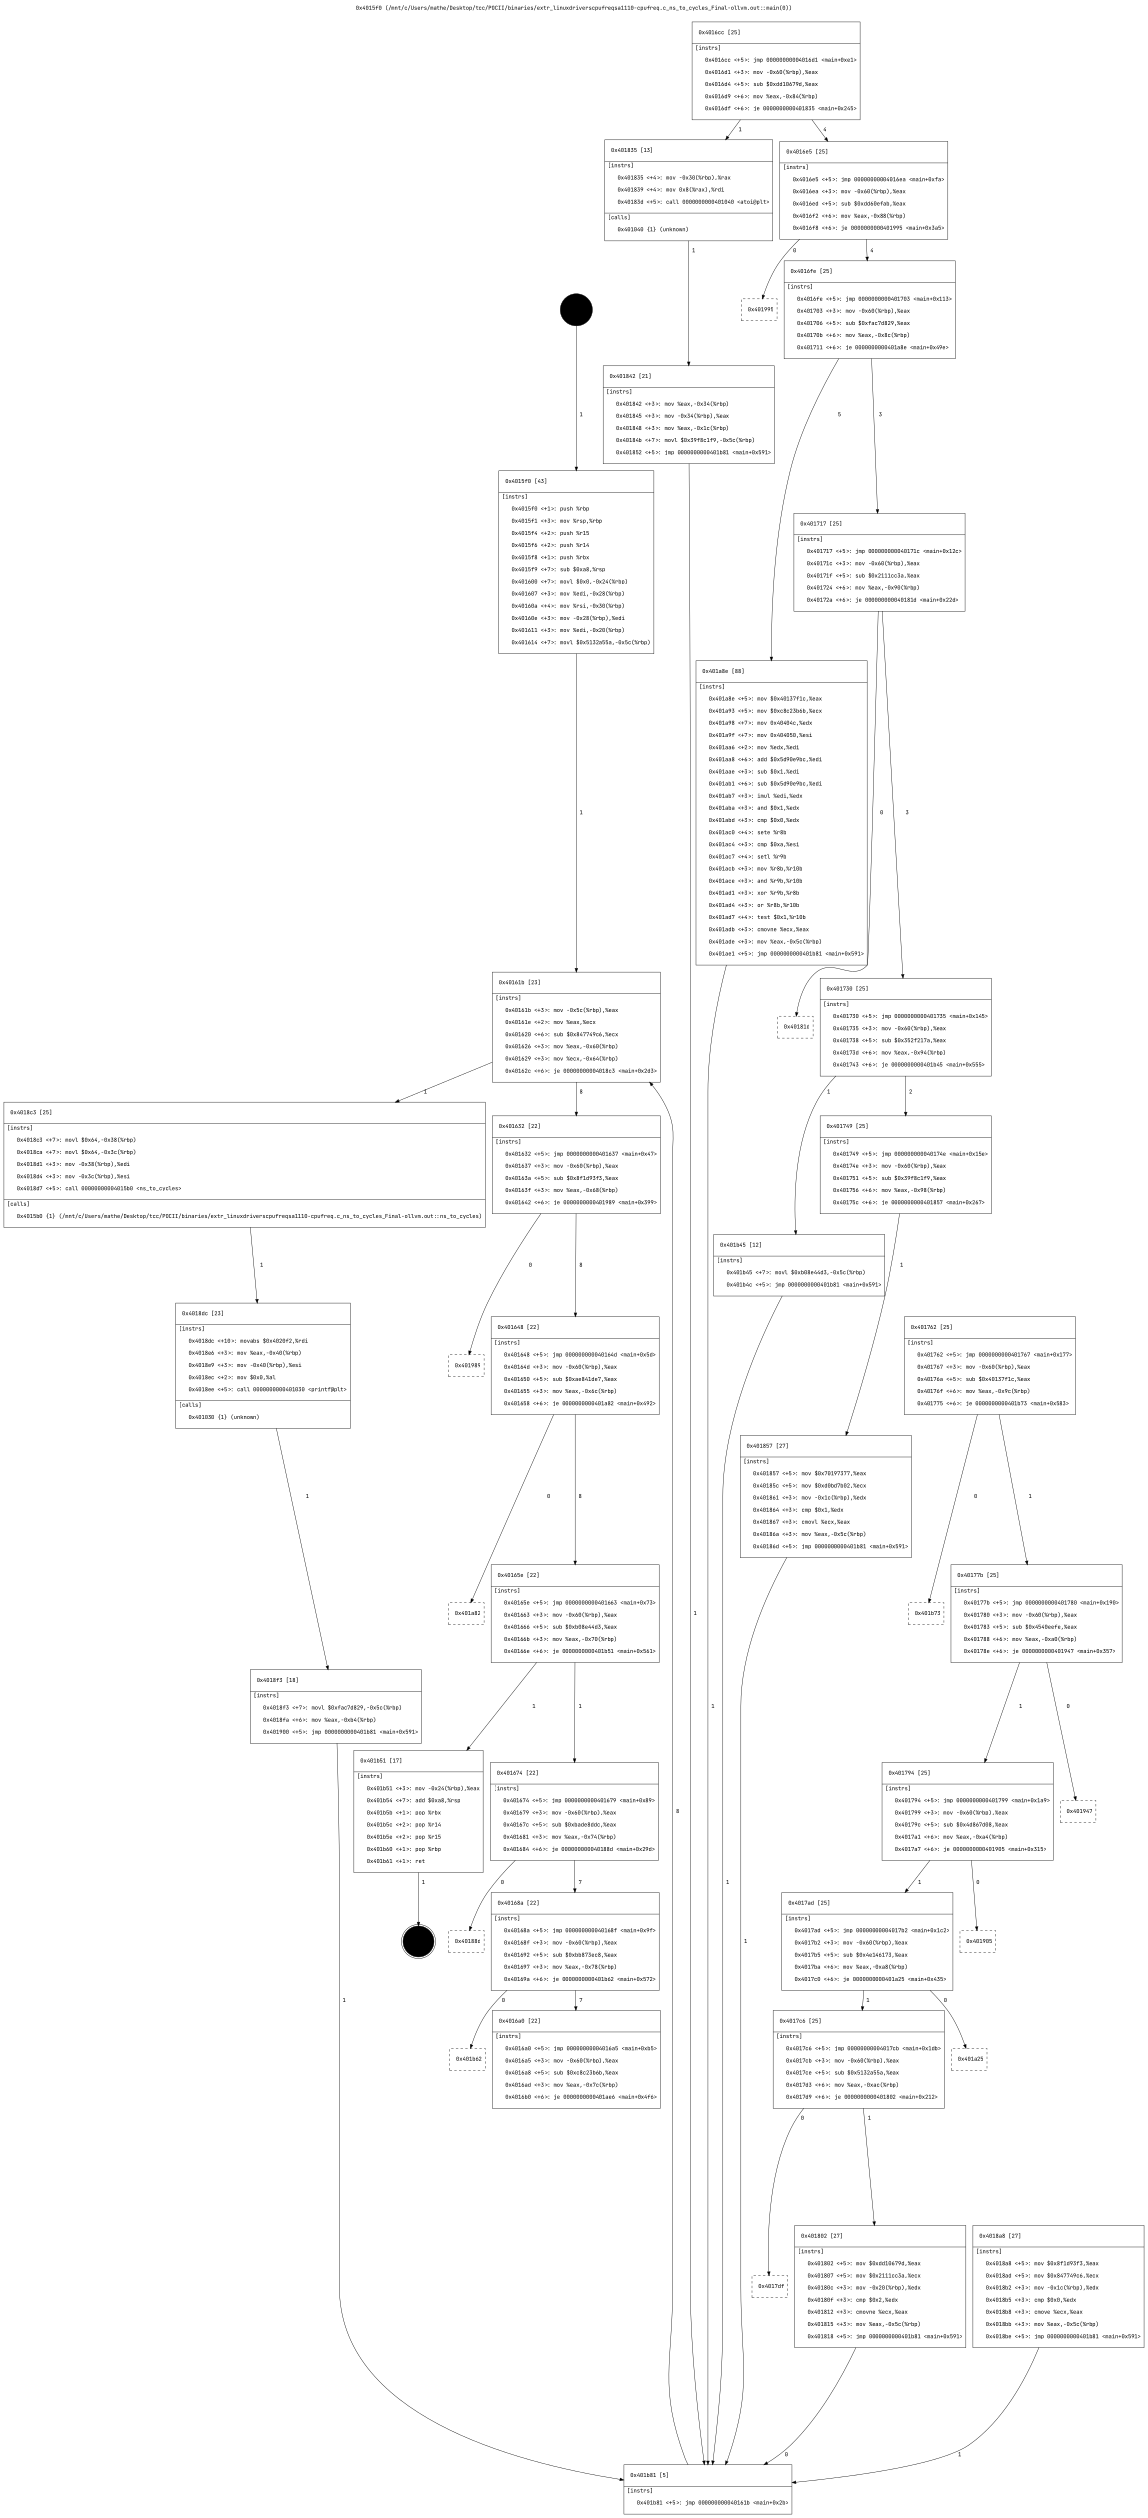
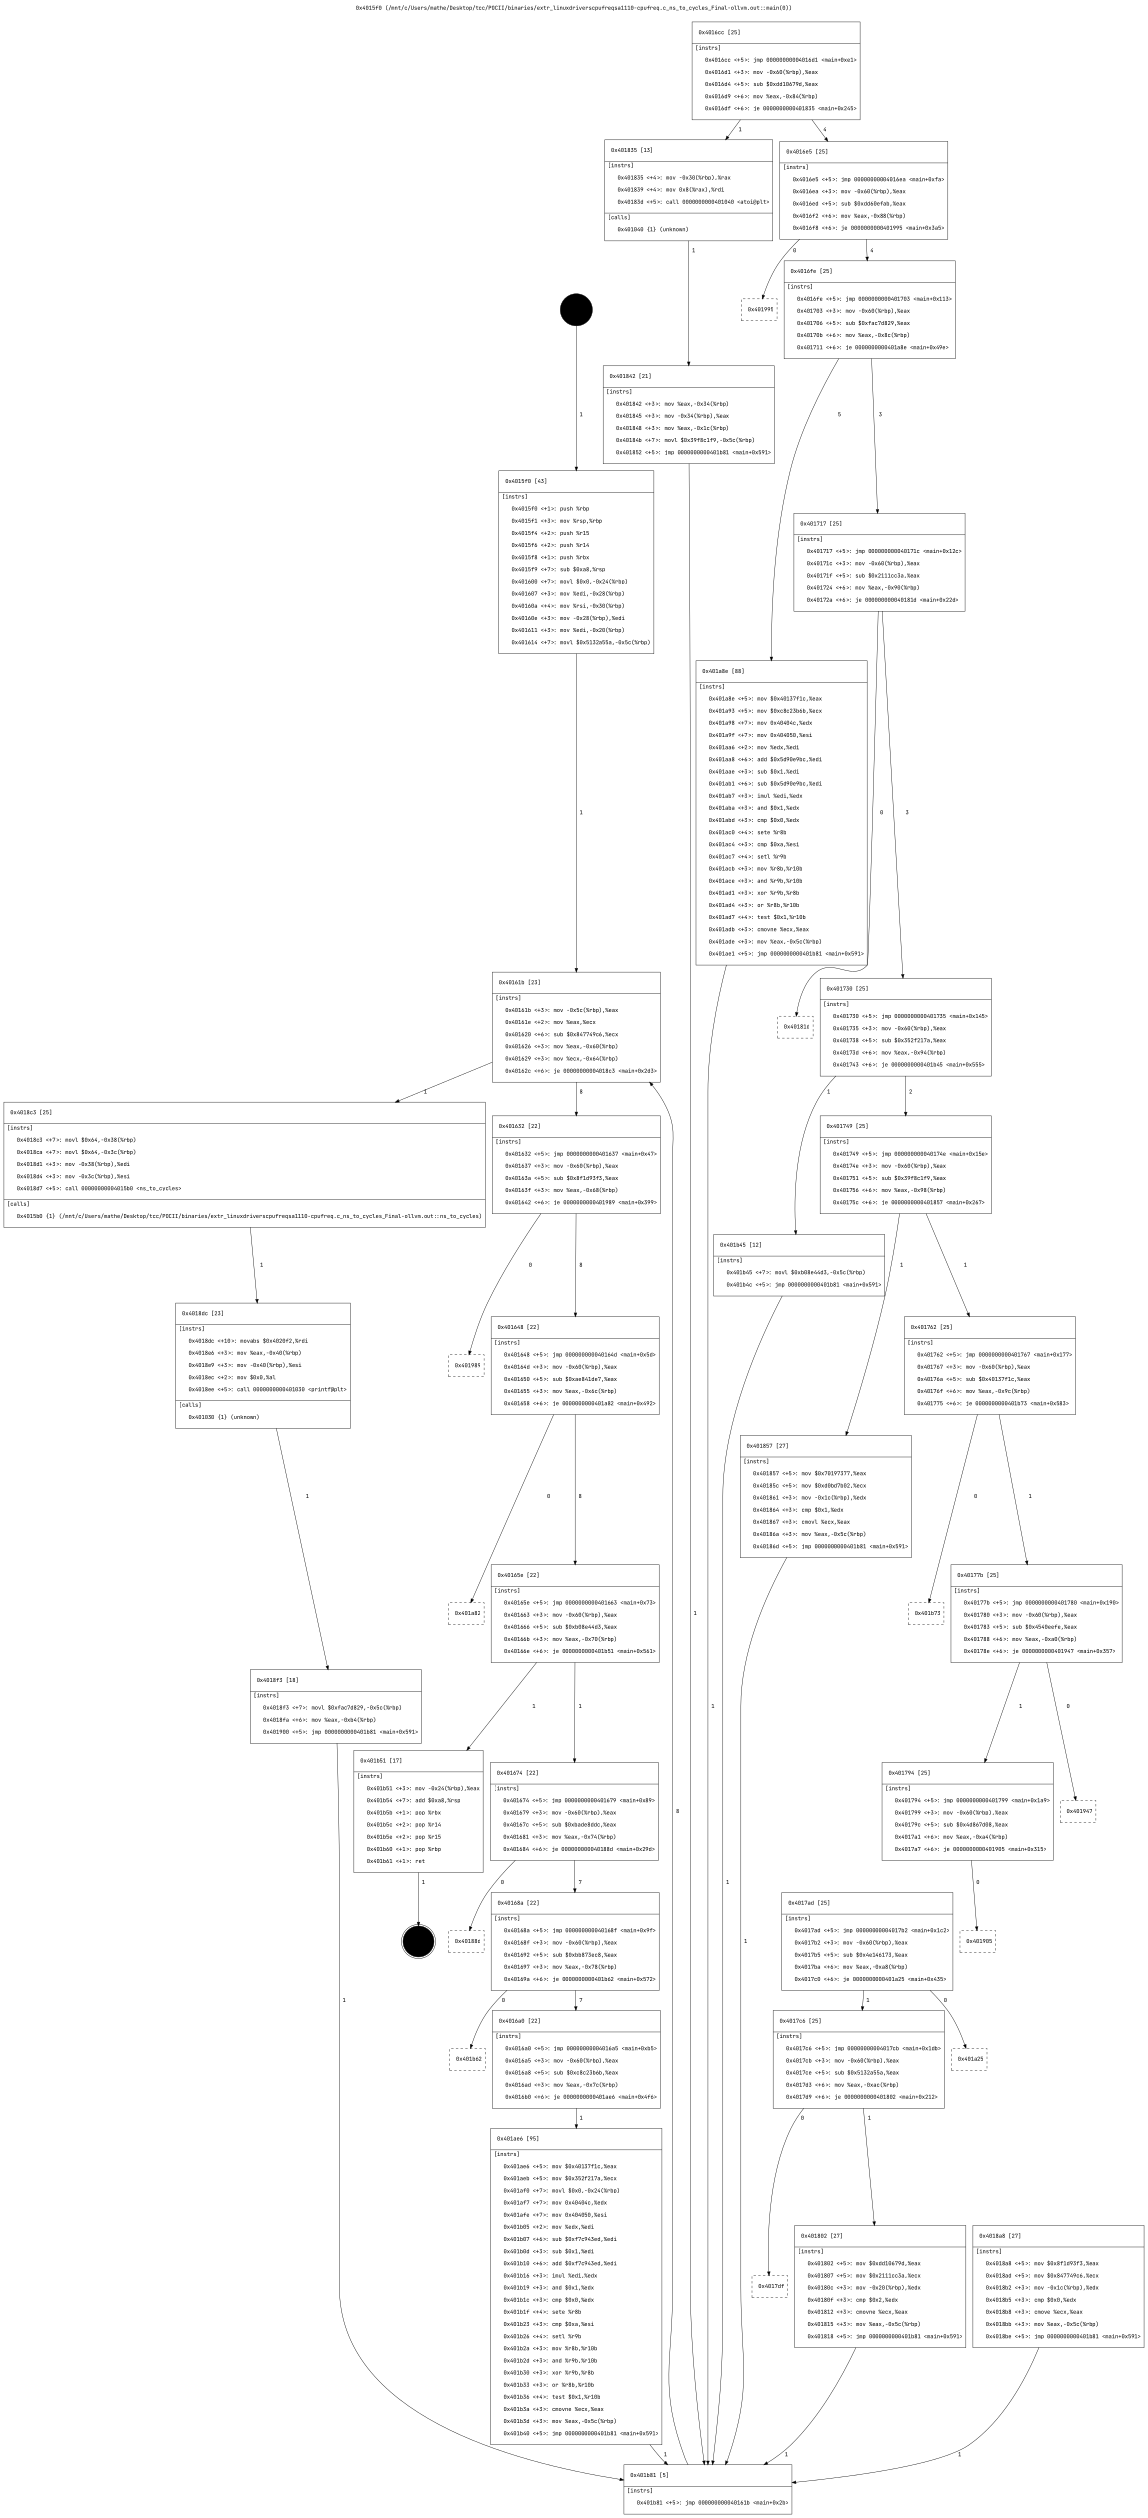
none -> (947, 1263)
(919, 1875) -> none
none -> (576, 2287)
(785, 2455) -> (785, 2455)
